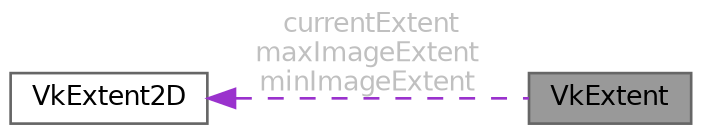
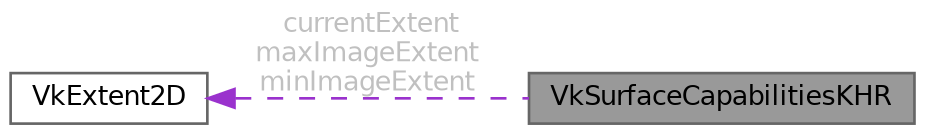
(610, 98) -> (722, 98)
